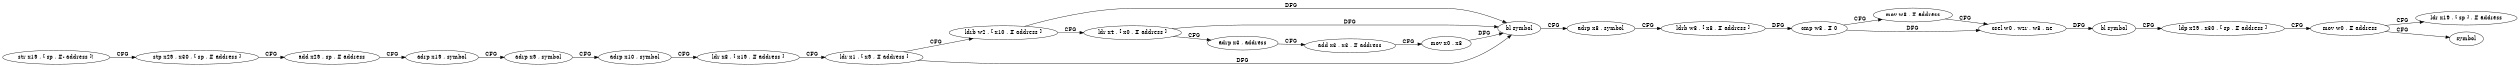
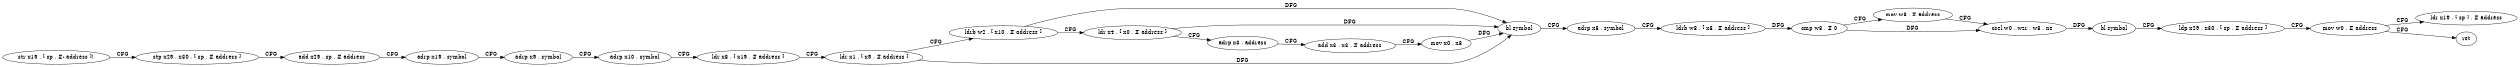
(2466, 39) -> (2466, 39)
